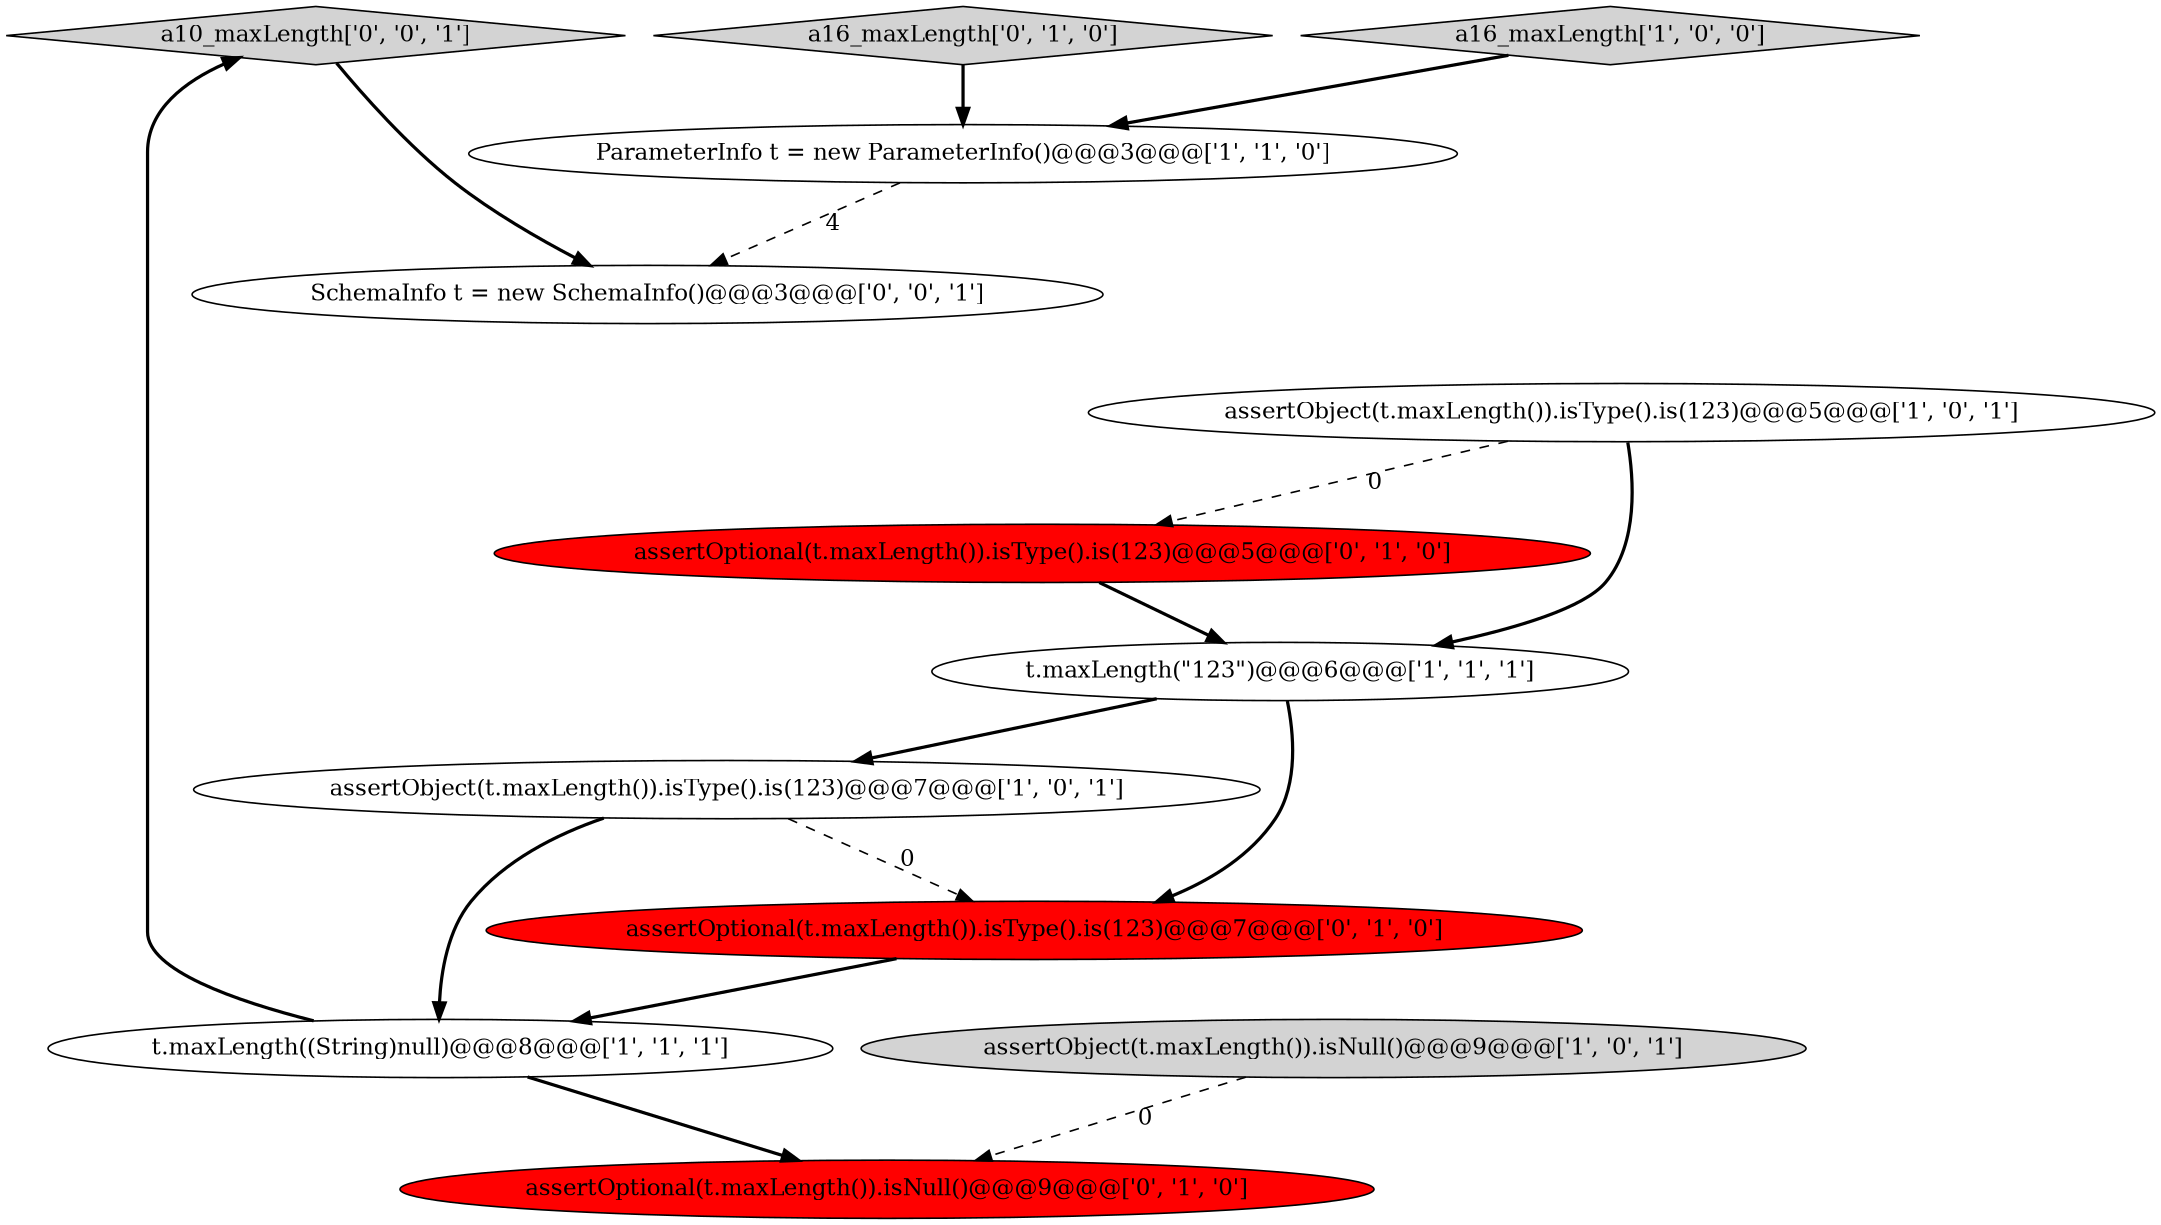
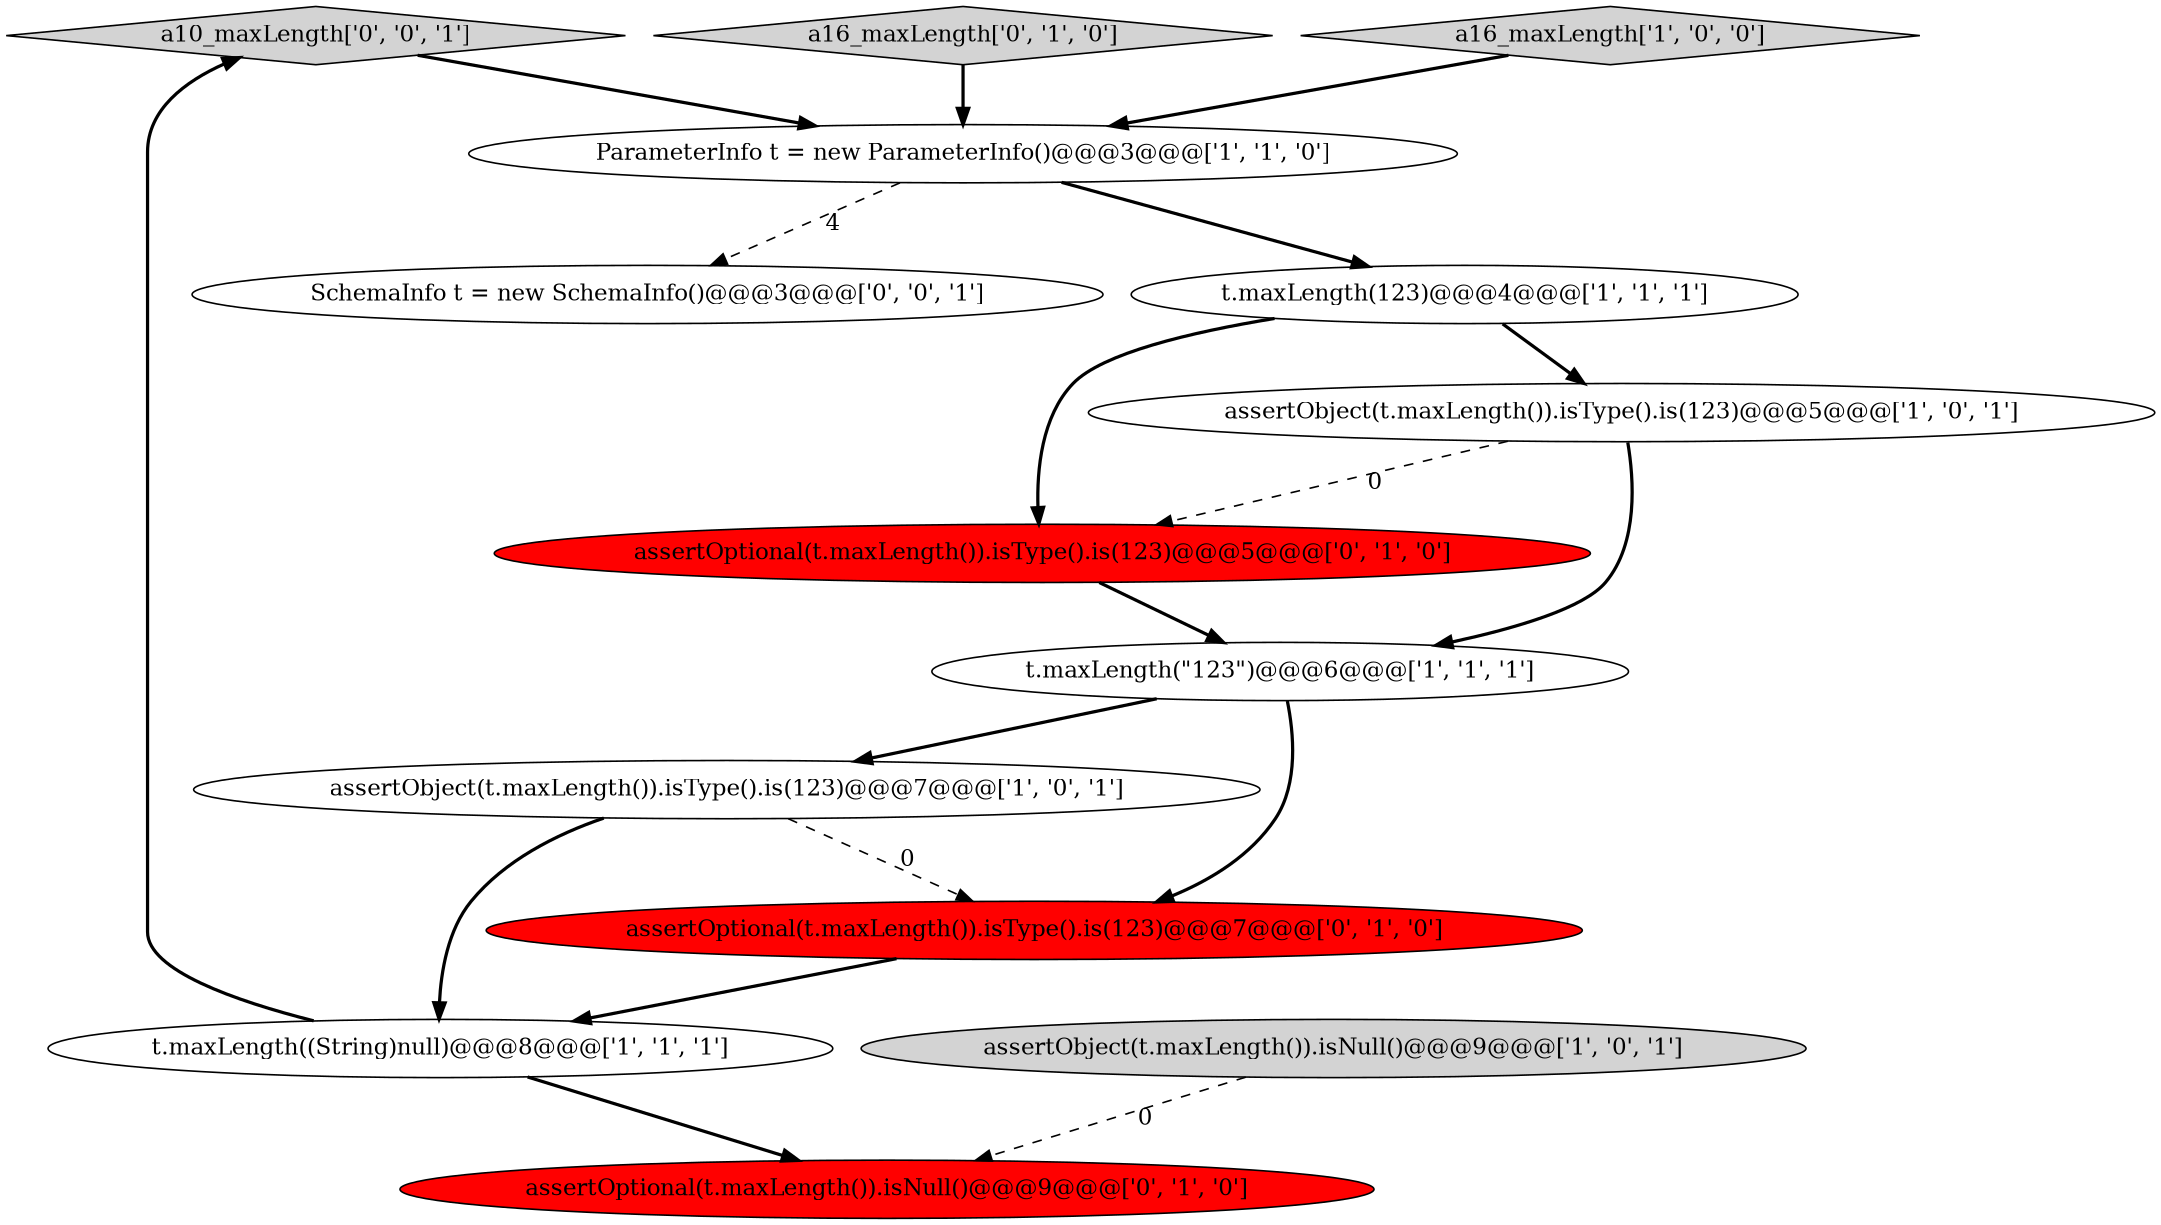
(445, 174) -> (608, 89)
none -> (1465, 294)
